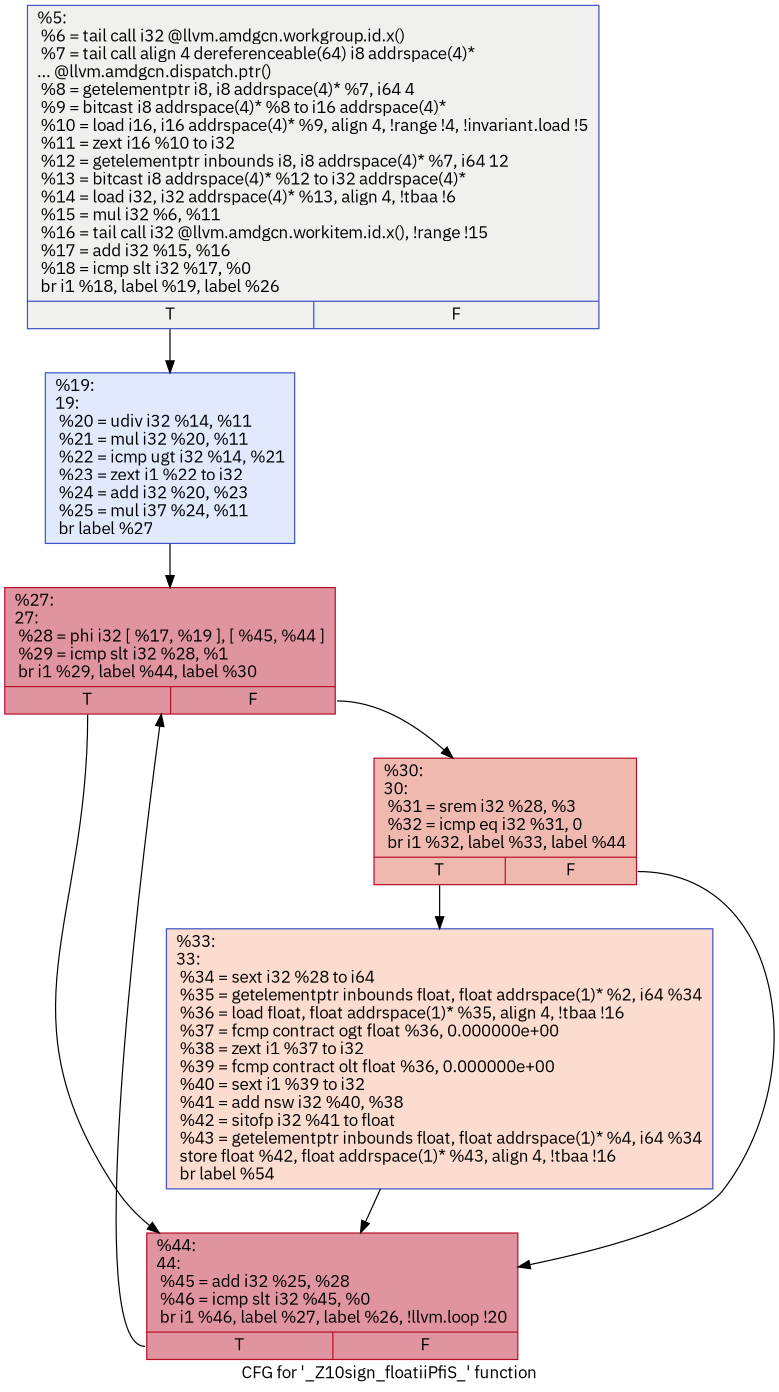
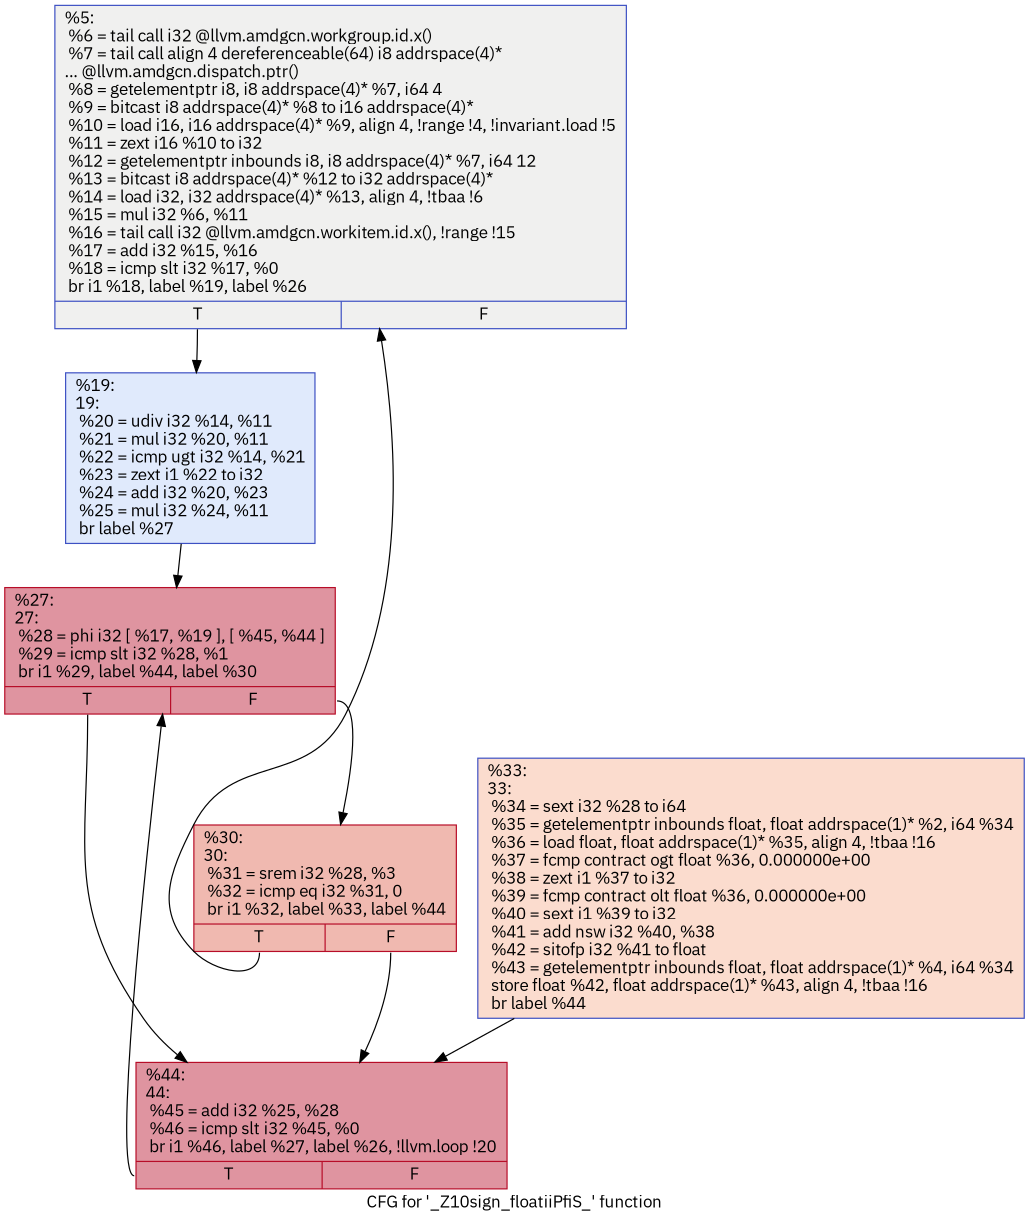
(152, 511) -> (172, 511)
(440, 901) -> (336, 728)
(225, 1175) -> (537, 1004)
